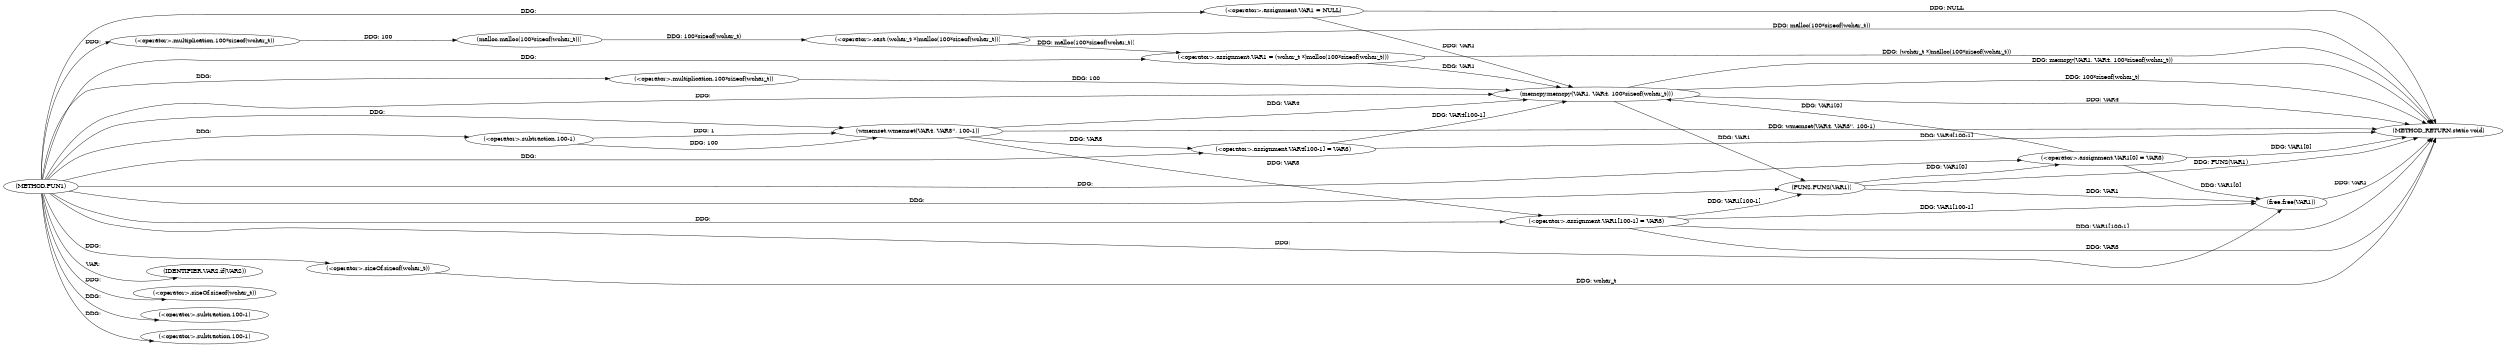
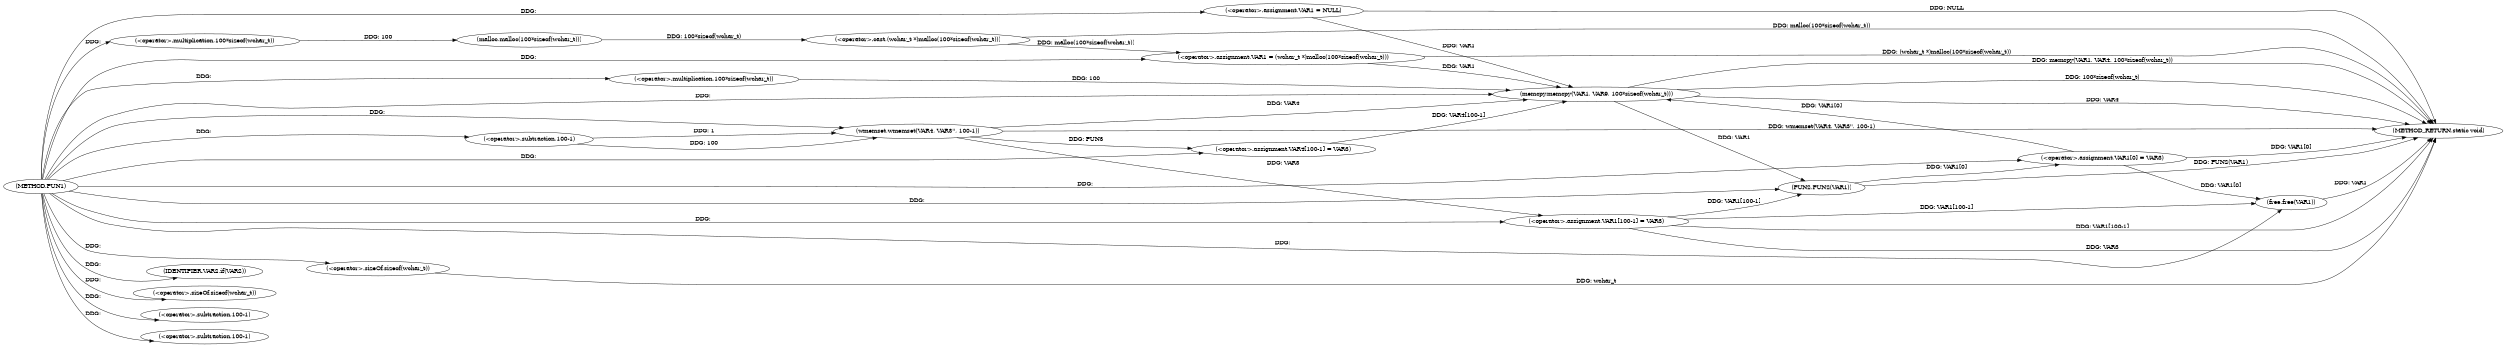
(1596, 94) -> (1596, 94)
(1086, 140) -> (1086, 140)
(1873, 141) -> none
(2058, 195) -> none
(94, 265) -> (94, 265)
